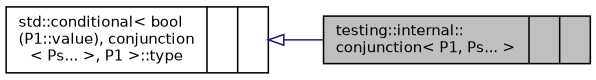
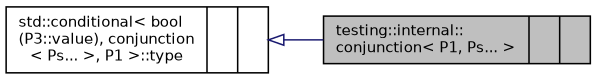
(107, 39) -> (107, 39)
